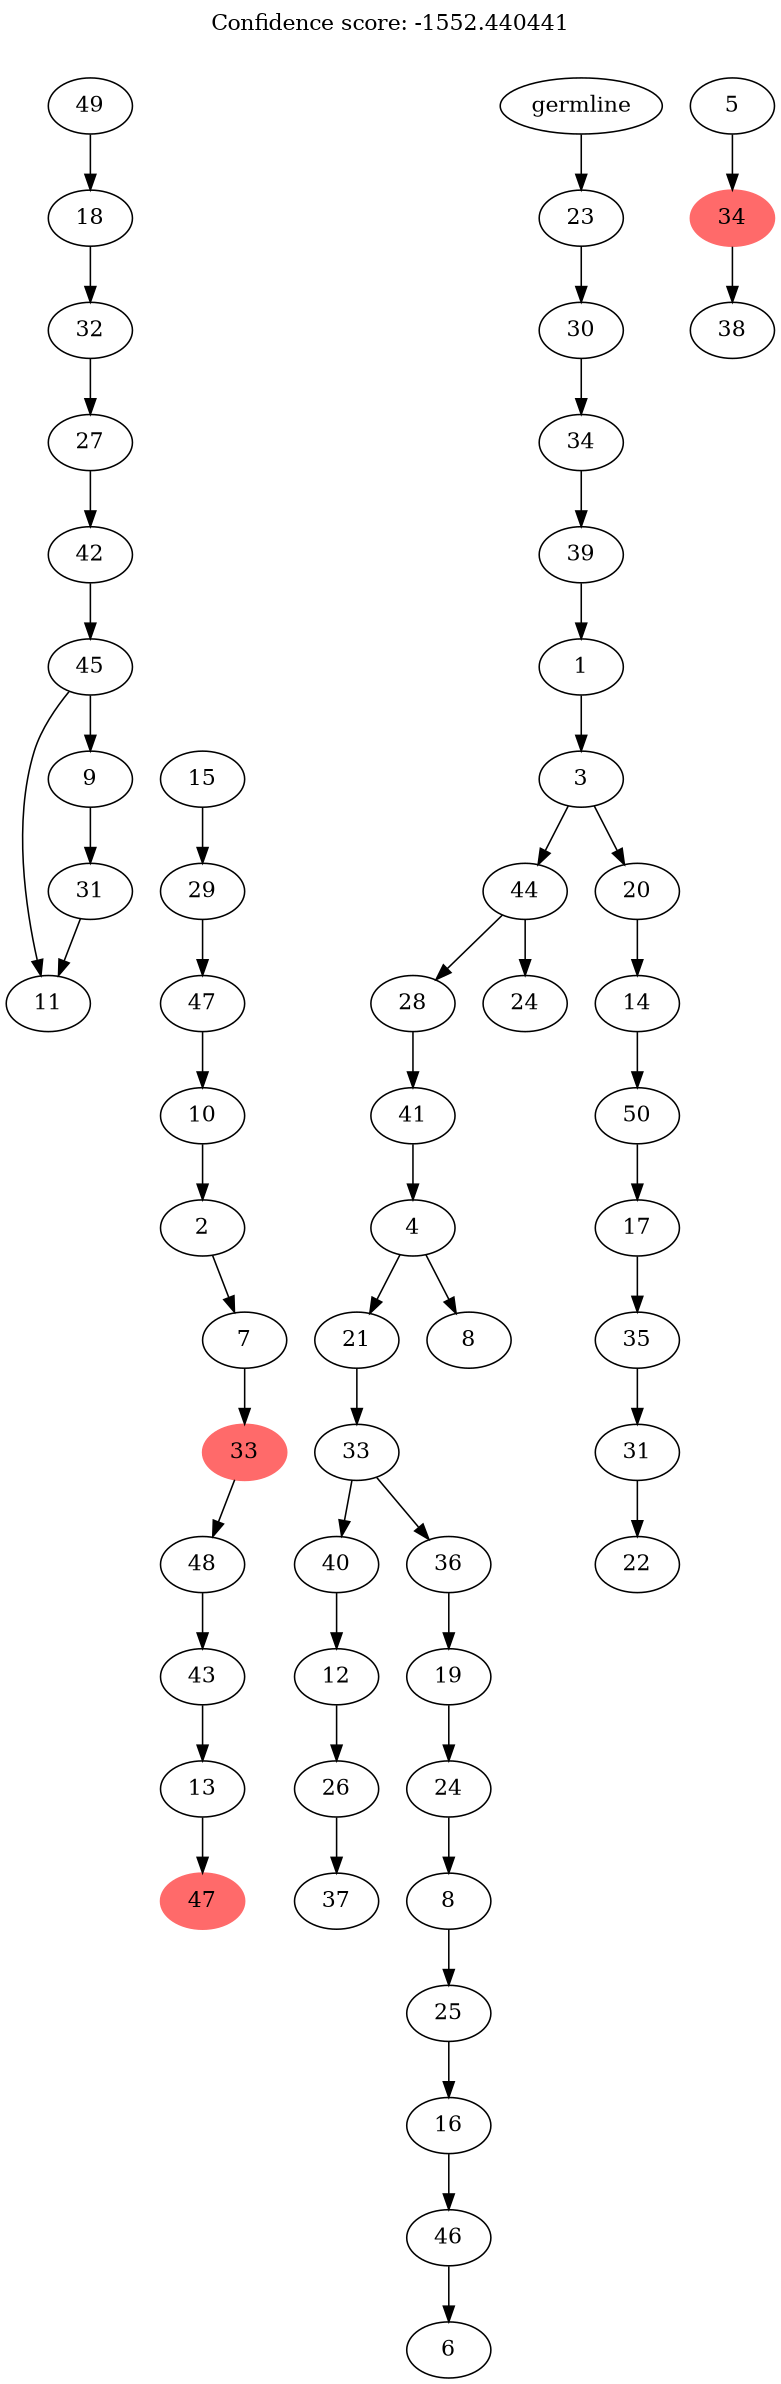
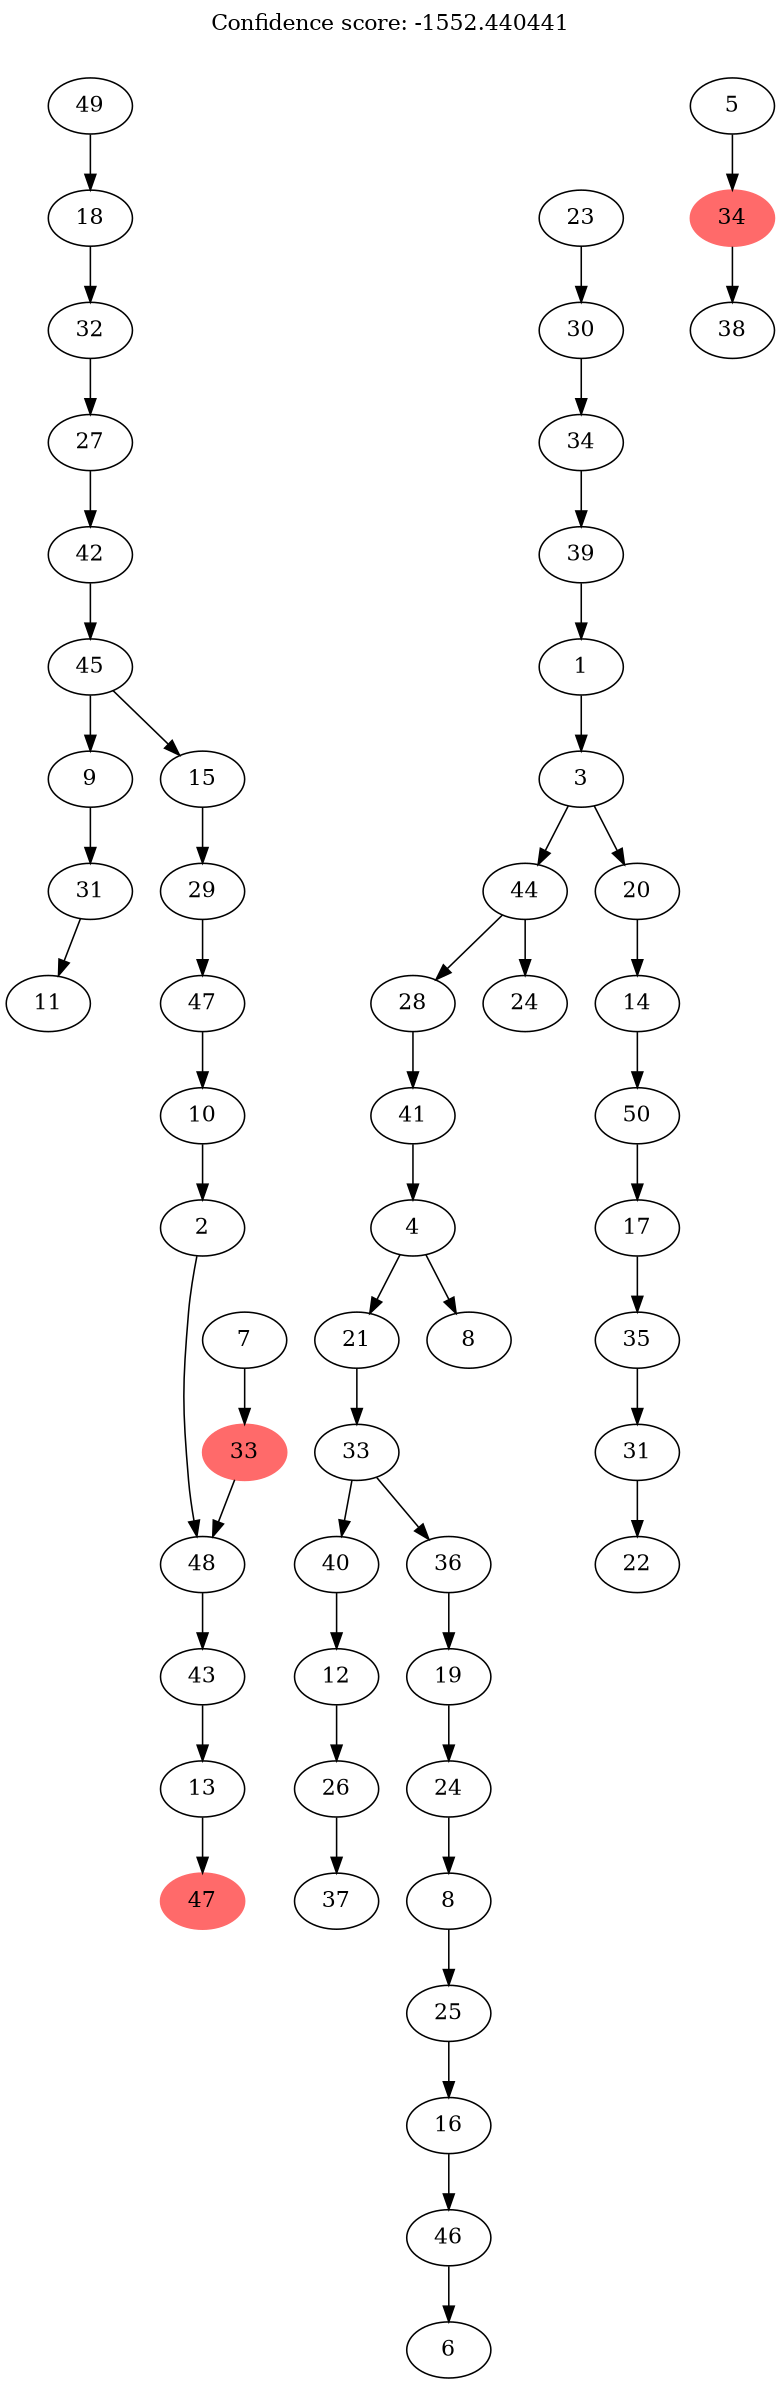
(581, 106) -> none
(23, 821) -> (141, 717)
(221, 1276) -> (184, 1388)
